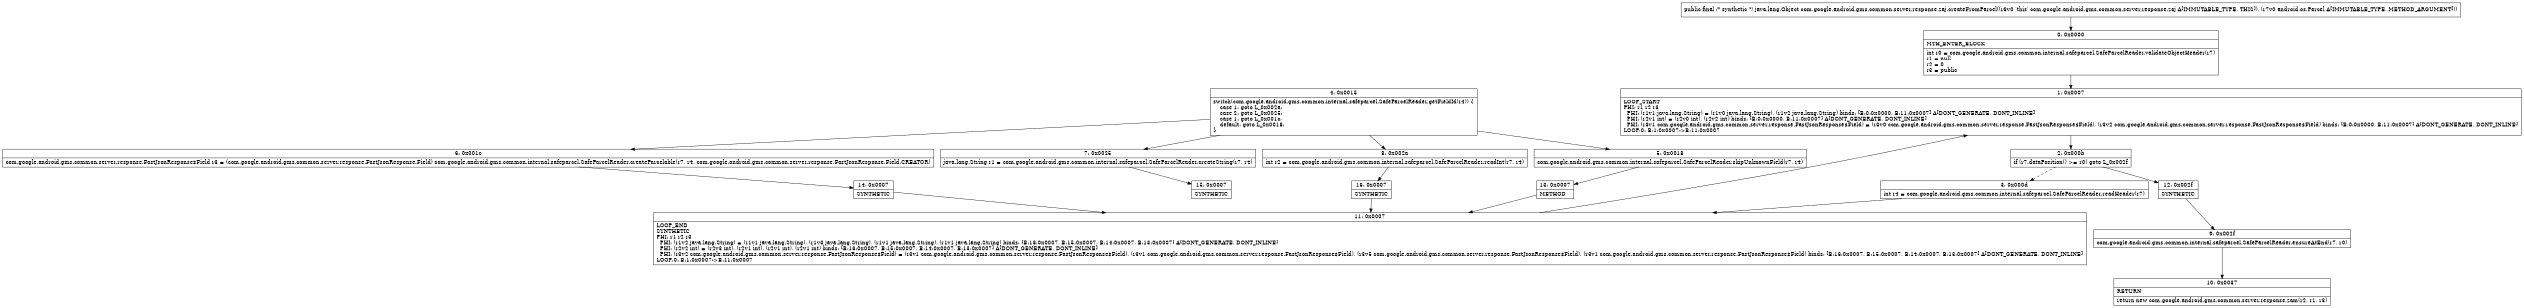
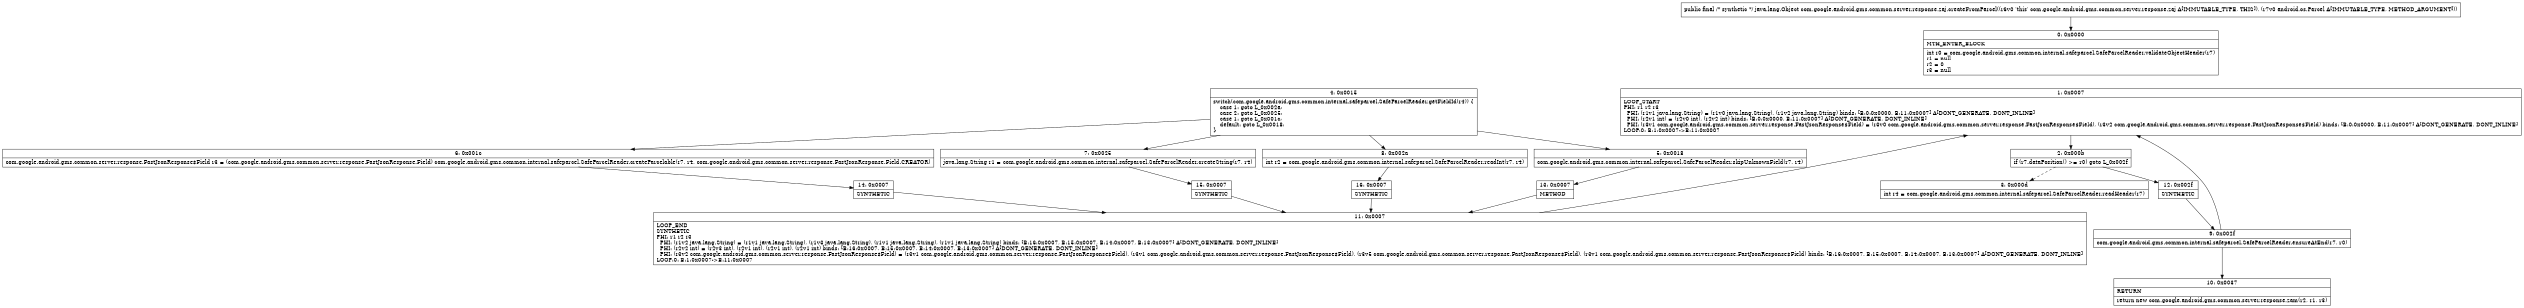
(1942, 70) -> (1939, 70)
(2071, 80) -> (2194, 173)
(1809, 206) -> (1257, 204)
